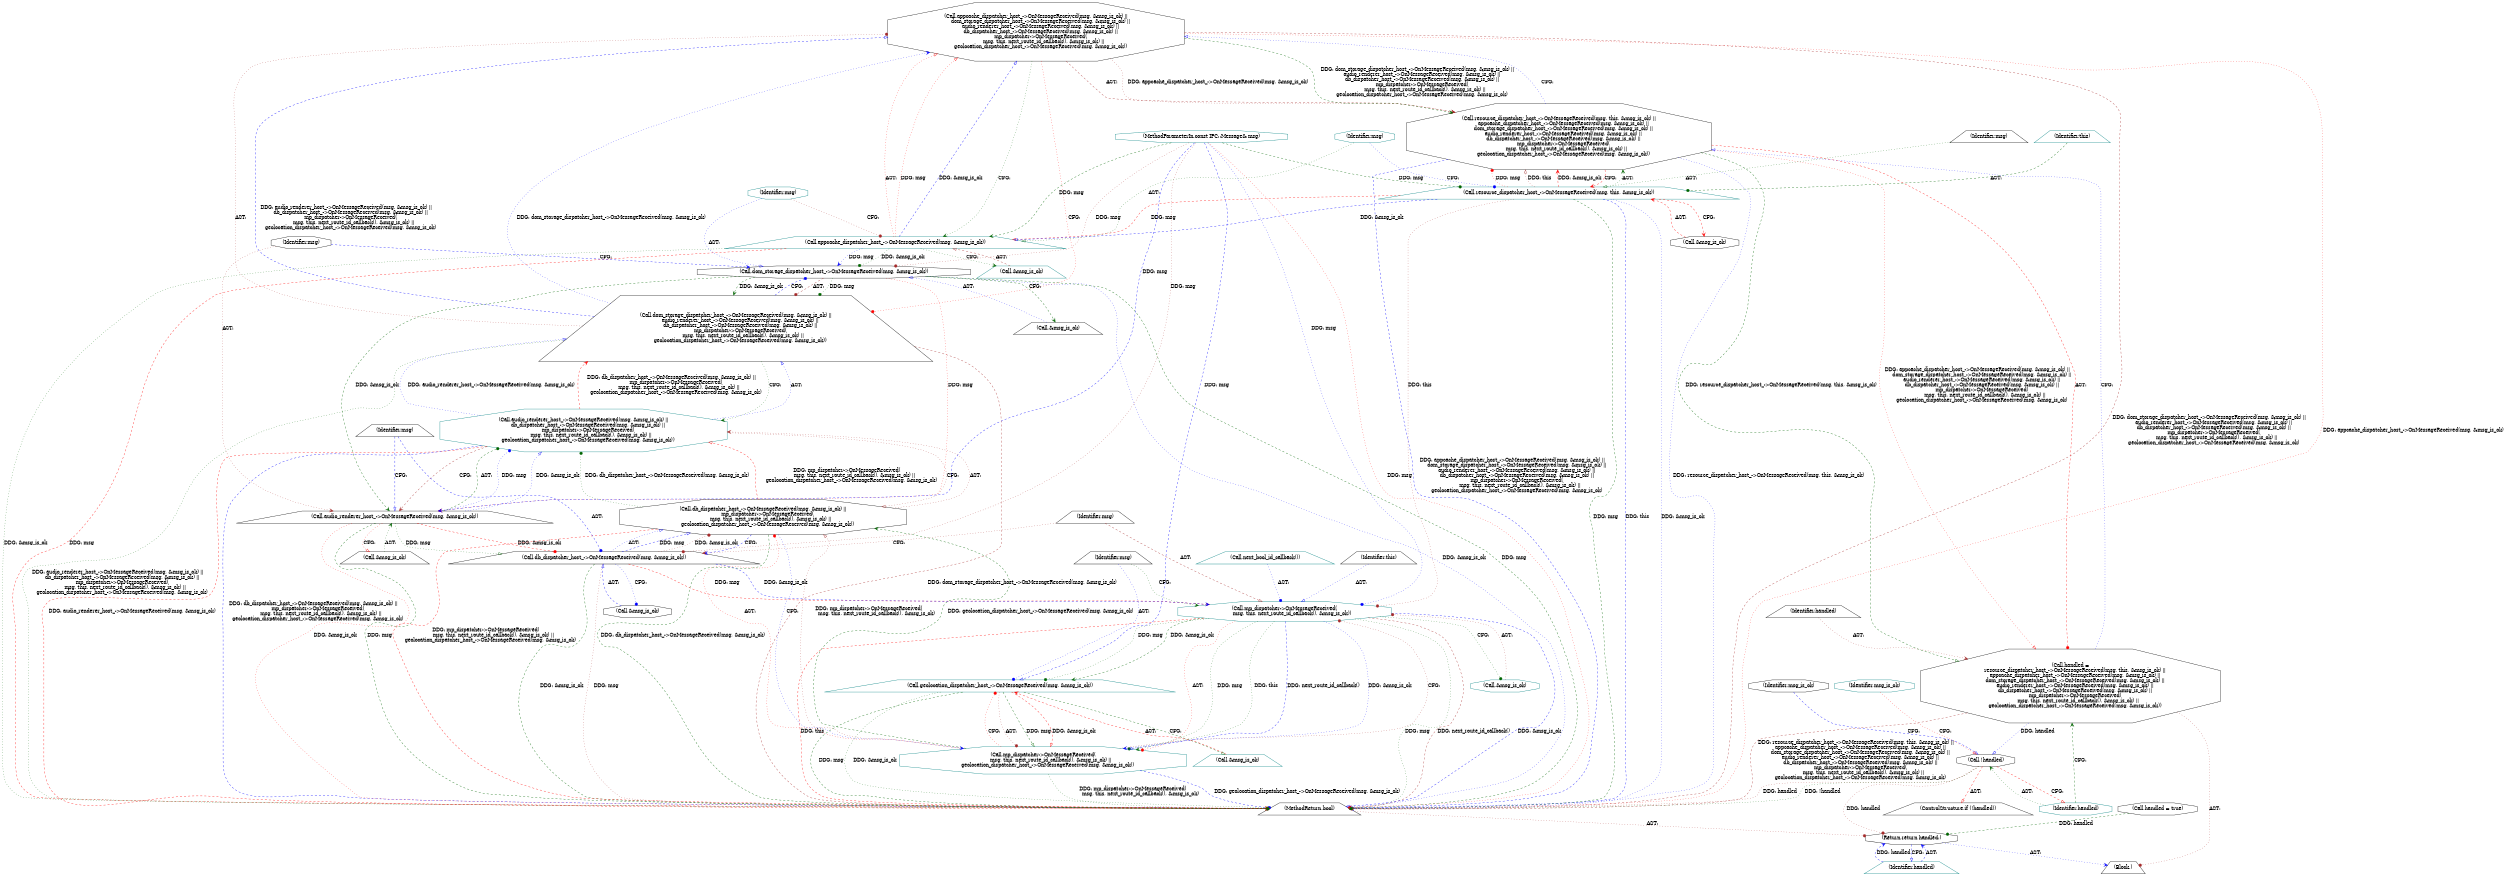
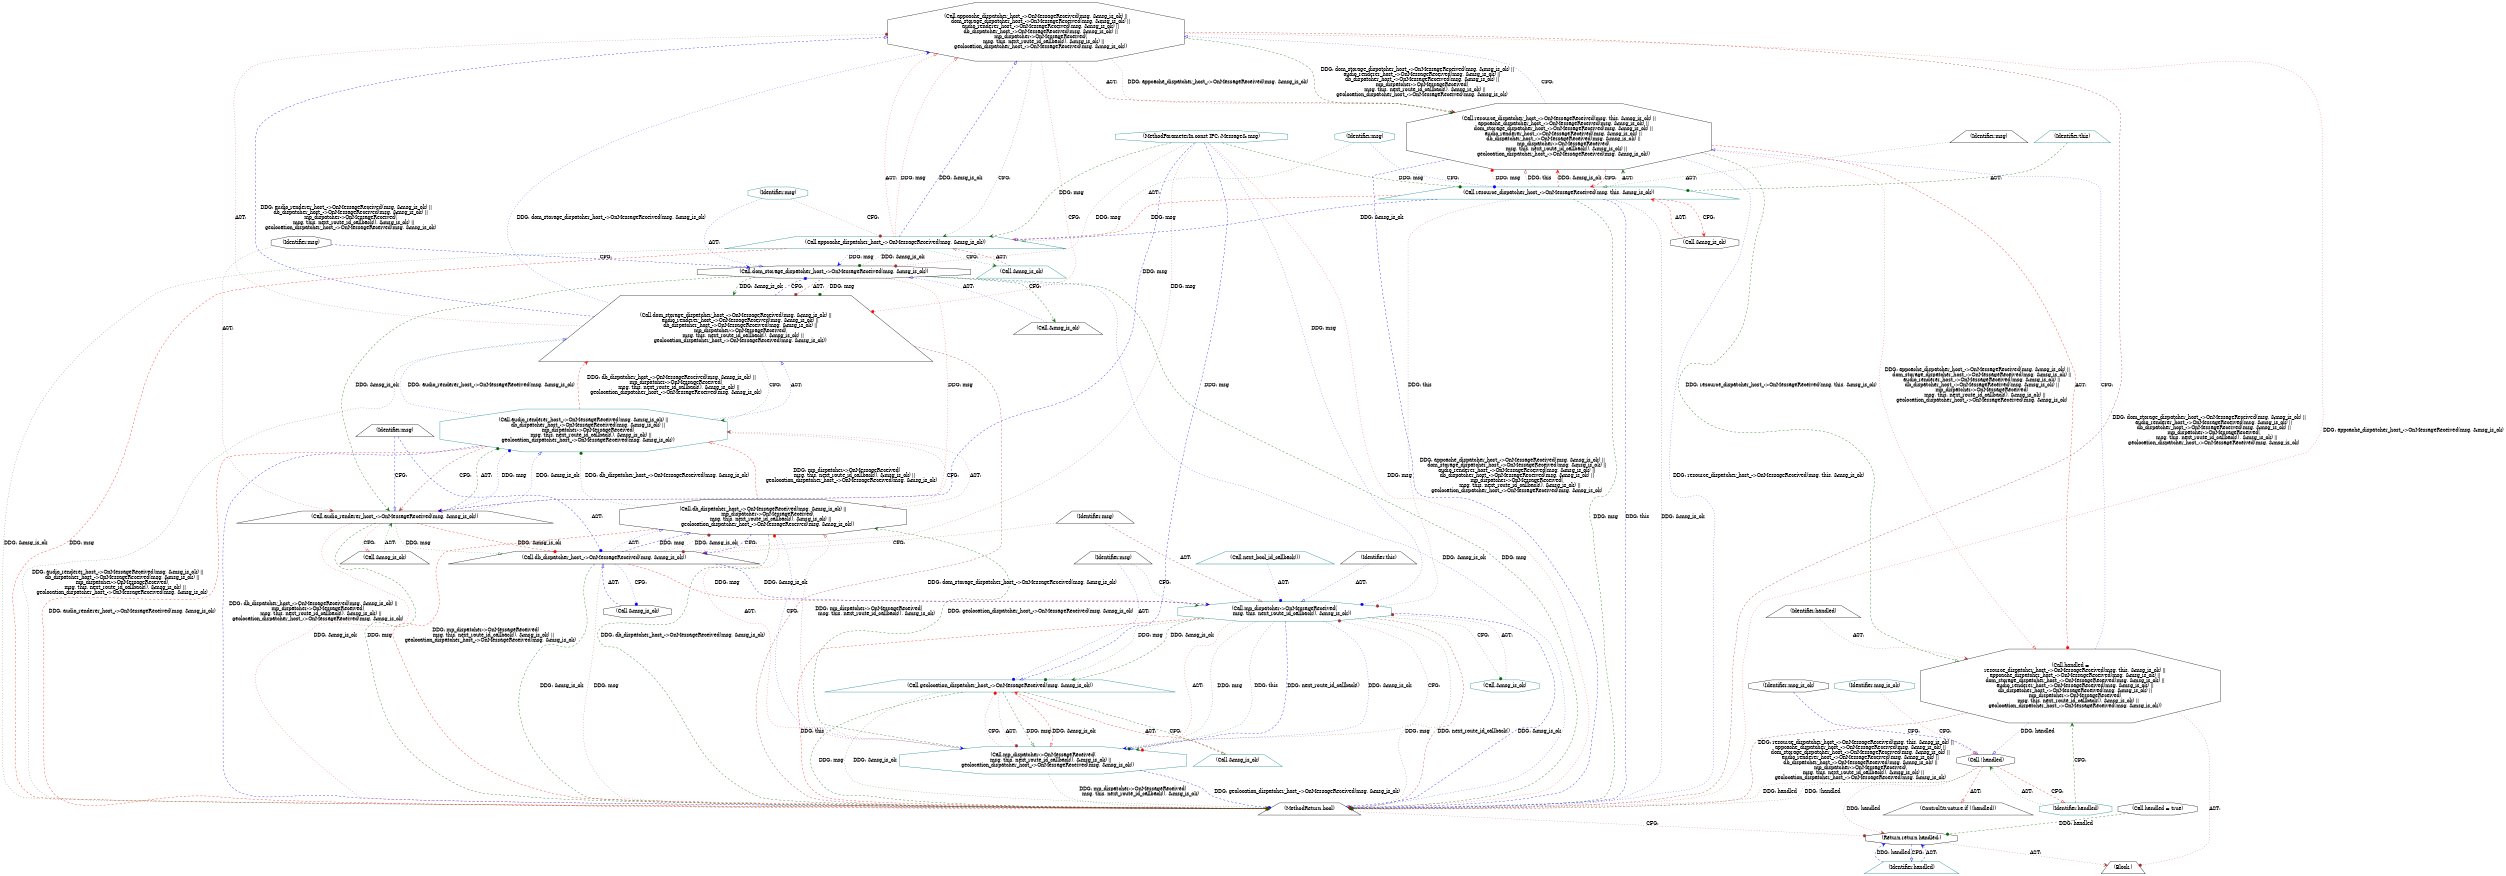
(1874, 785) -> (1874, 785)
(1653, 824) -> (1653, 824)
(2023, 854) -> (2023, 854)
